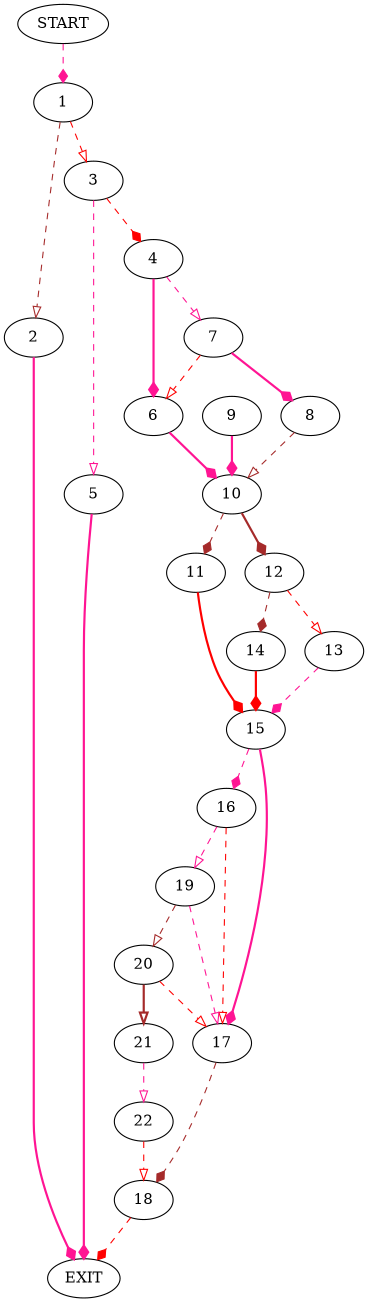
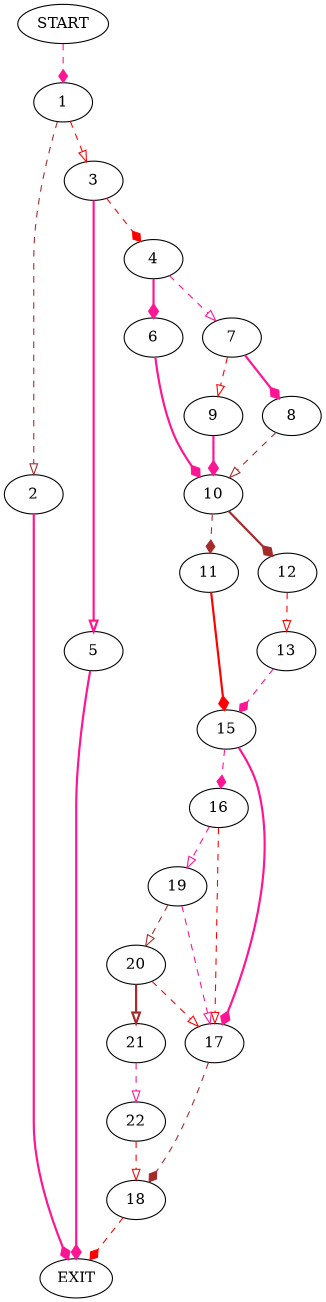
(94, 332) -> (94, 410)
(187, 372) -> (224, 371)
(256, 651) -> none
